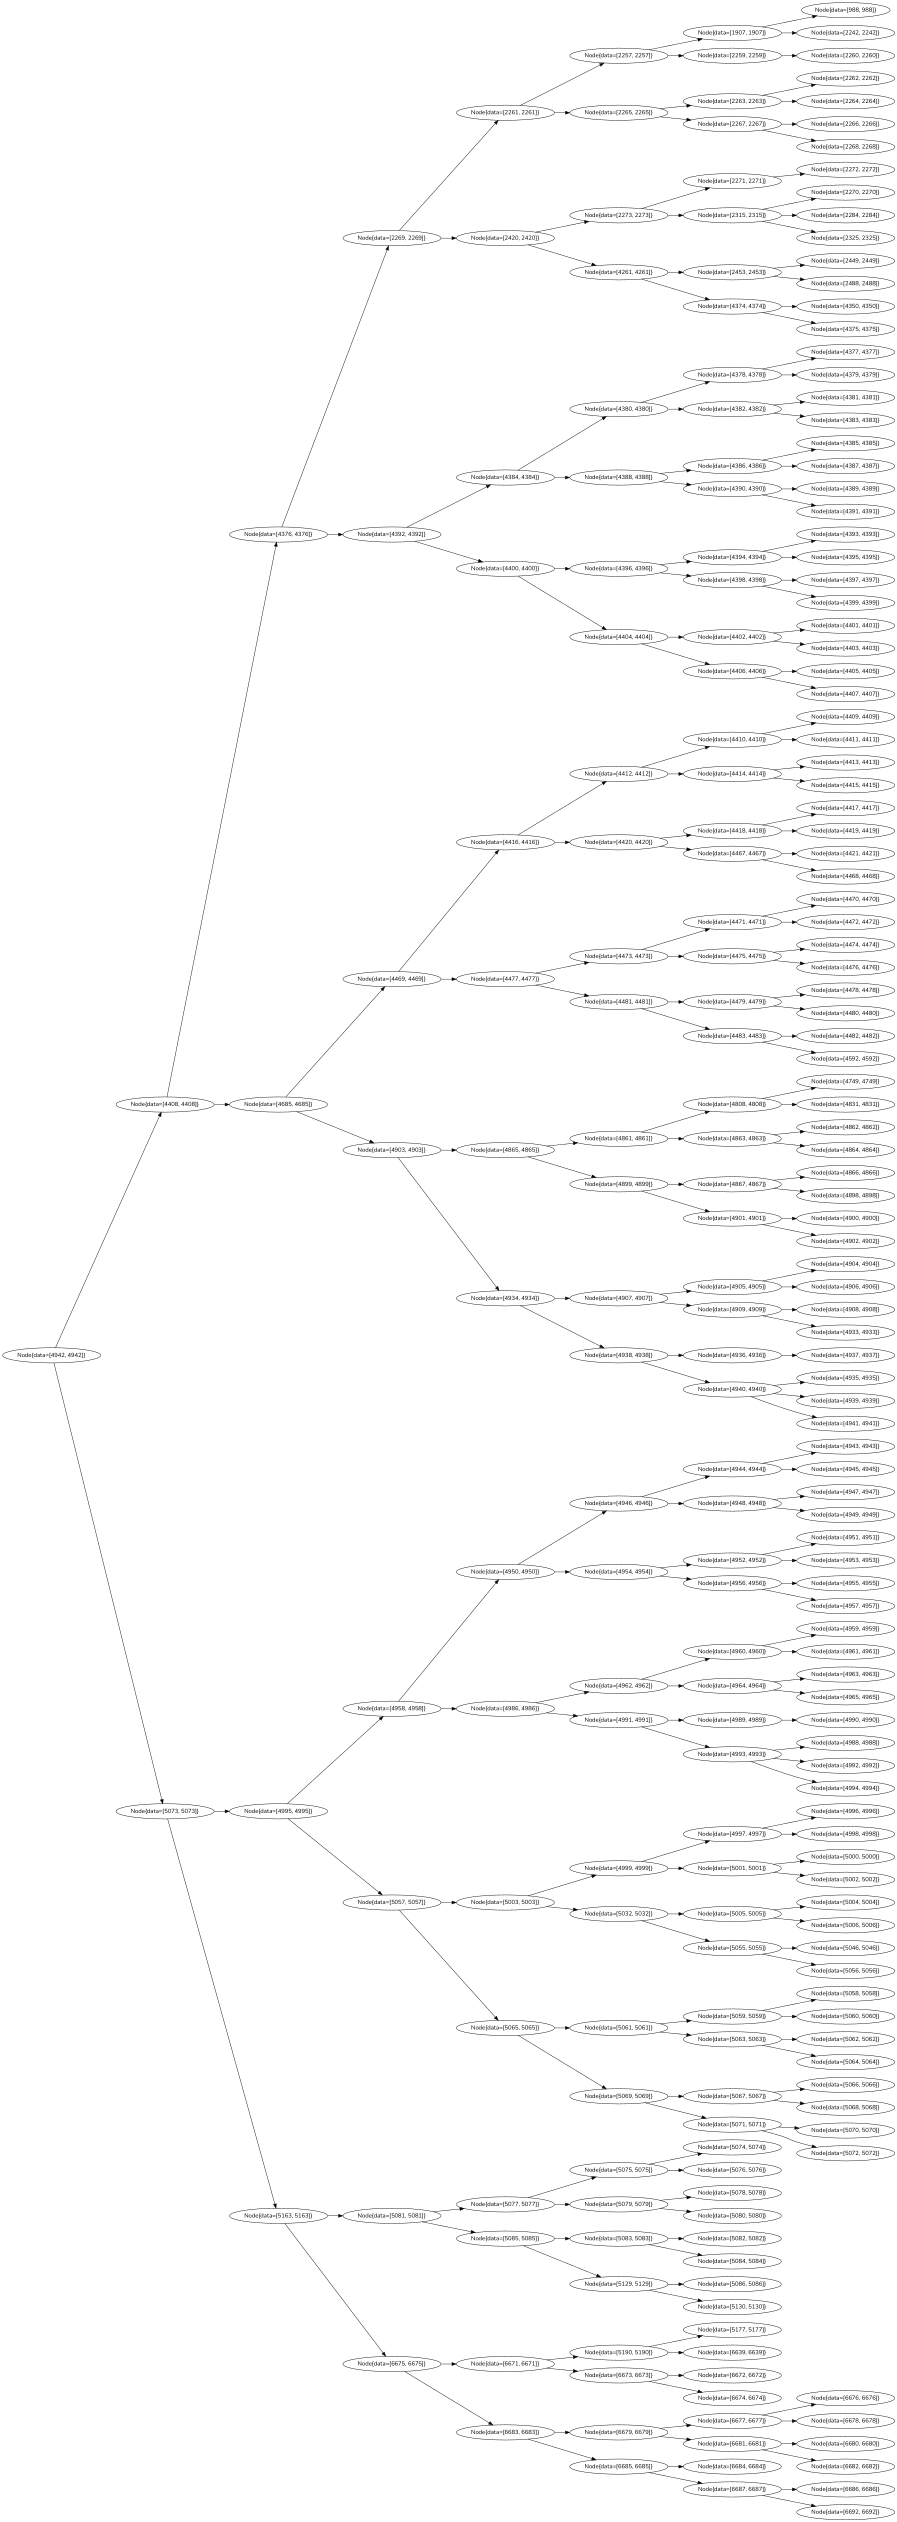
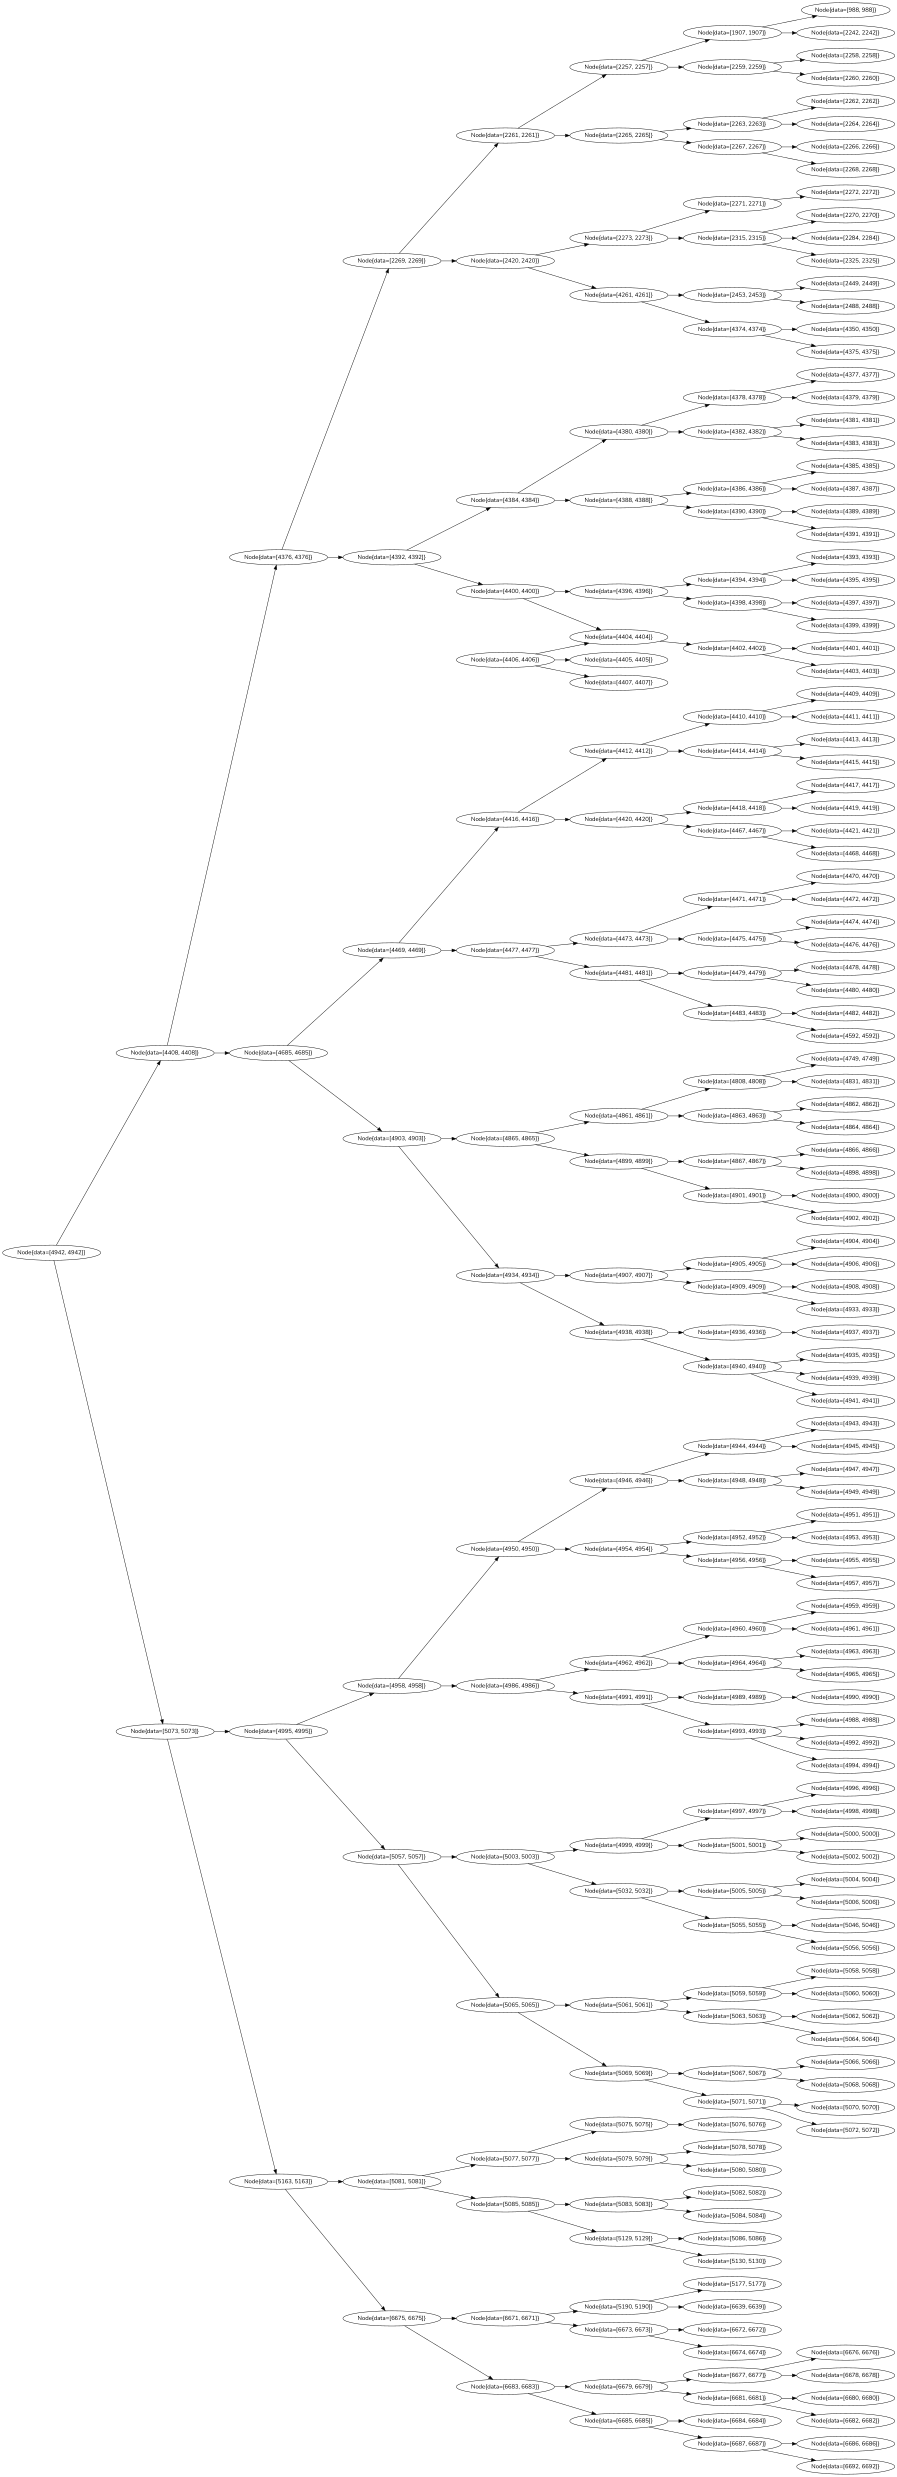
none -> (846, 56)
(673, 654) -> (560, 649)
(732, 2147) -> none
